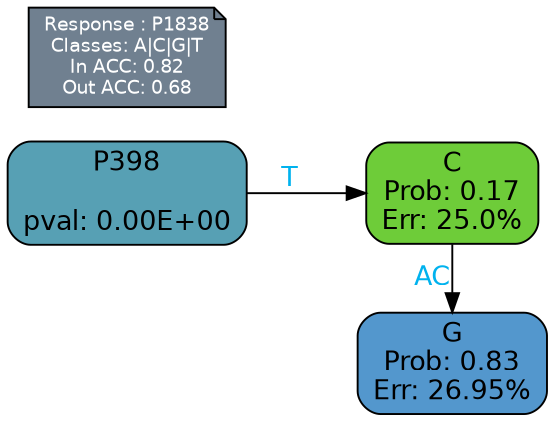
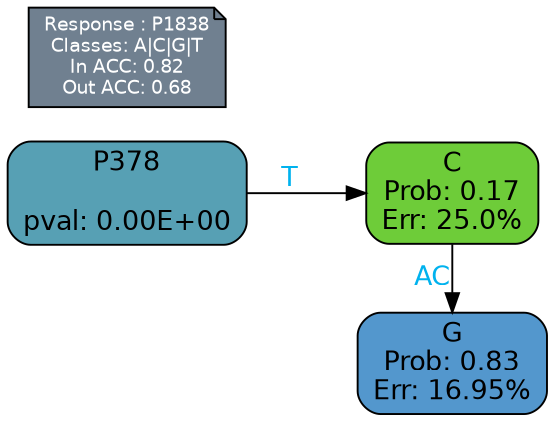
(127, 193) -> (127, 193)
(452, 363) -> (452, 363)
